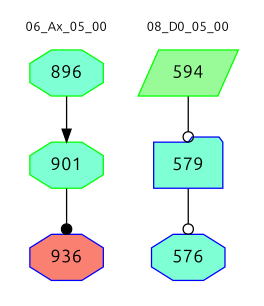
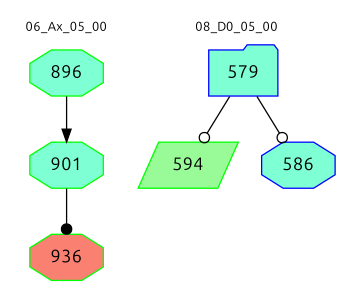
(188, 114) -> (218, 115)
(67, 257) -> (67, 257)
(188, 257) -> (298, 165)
